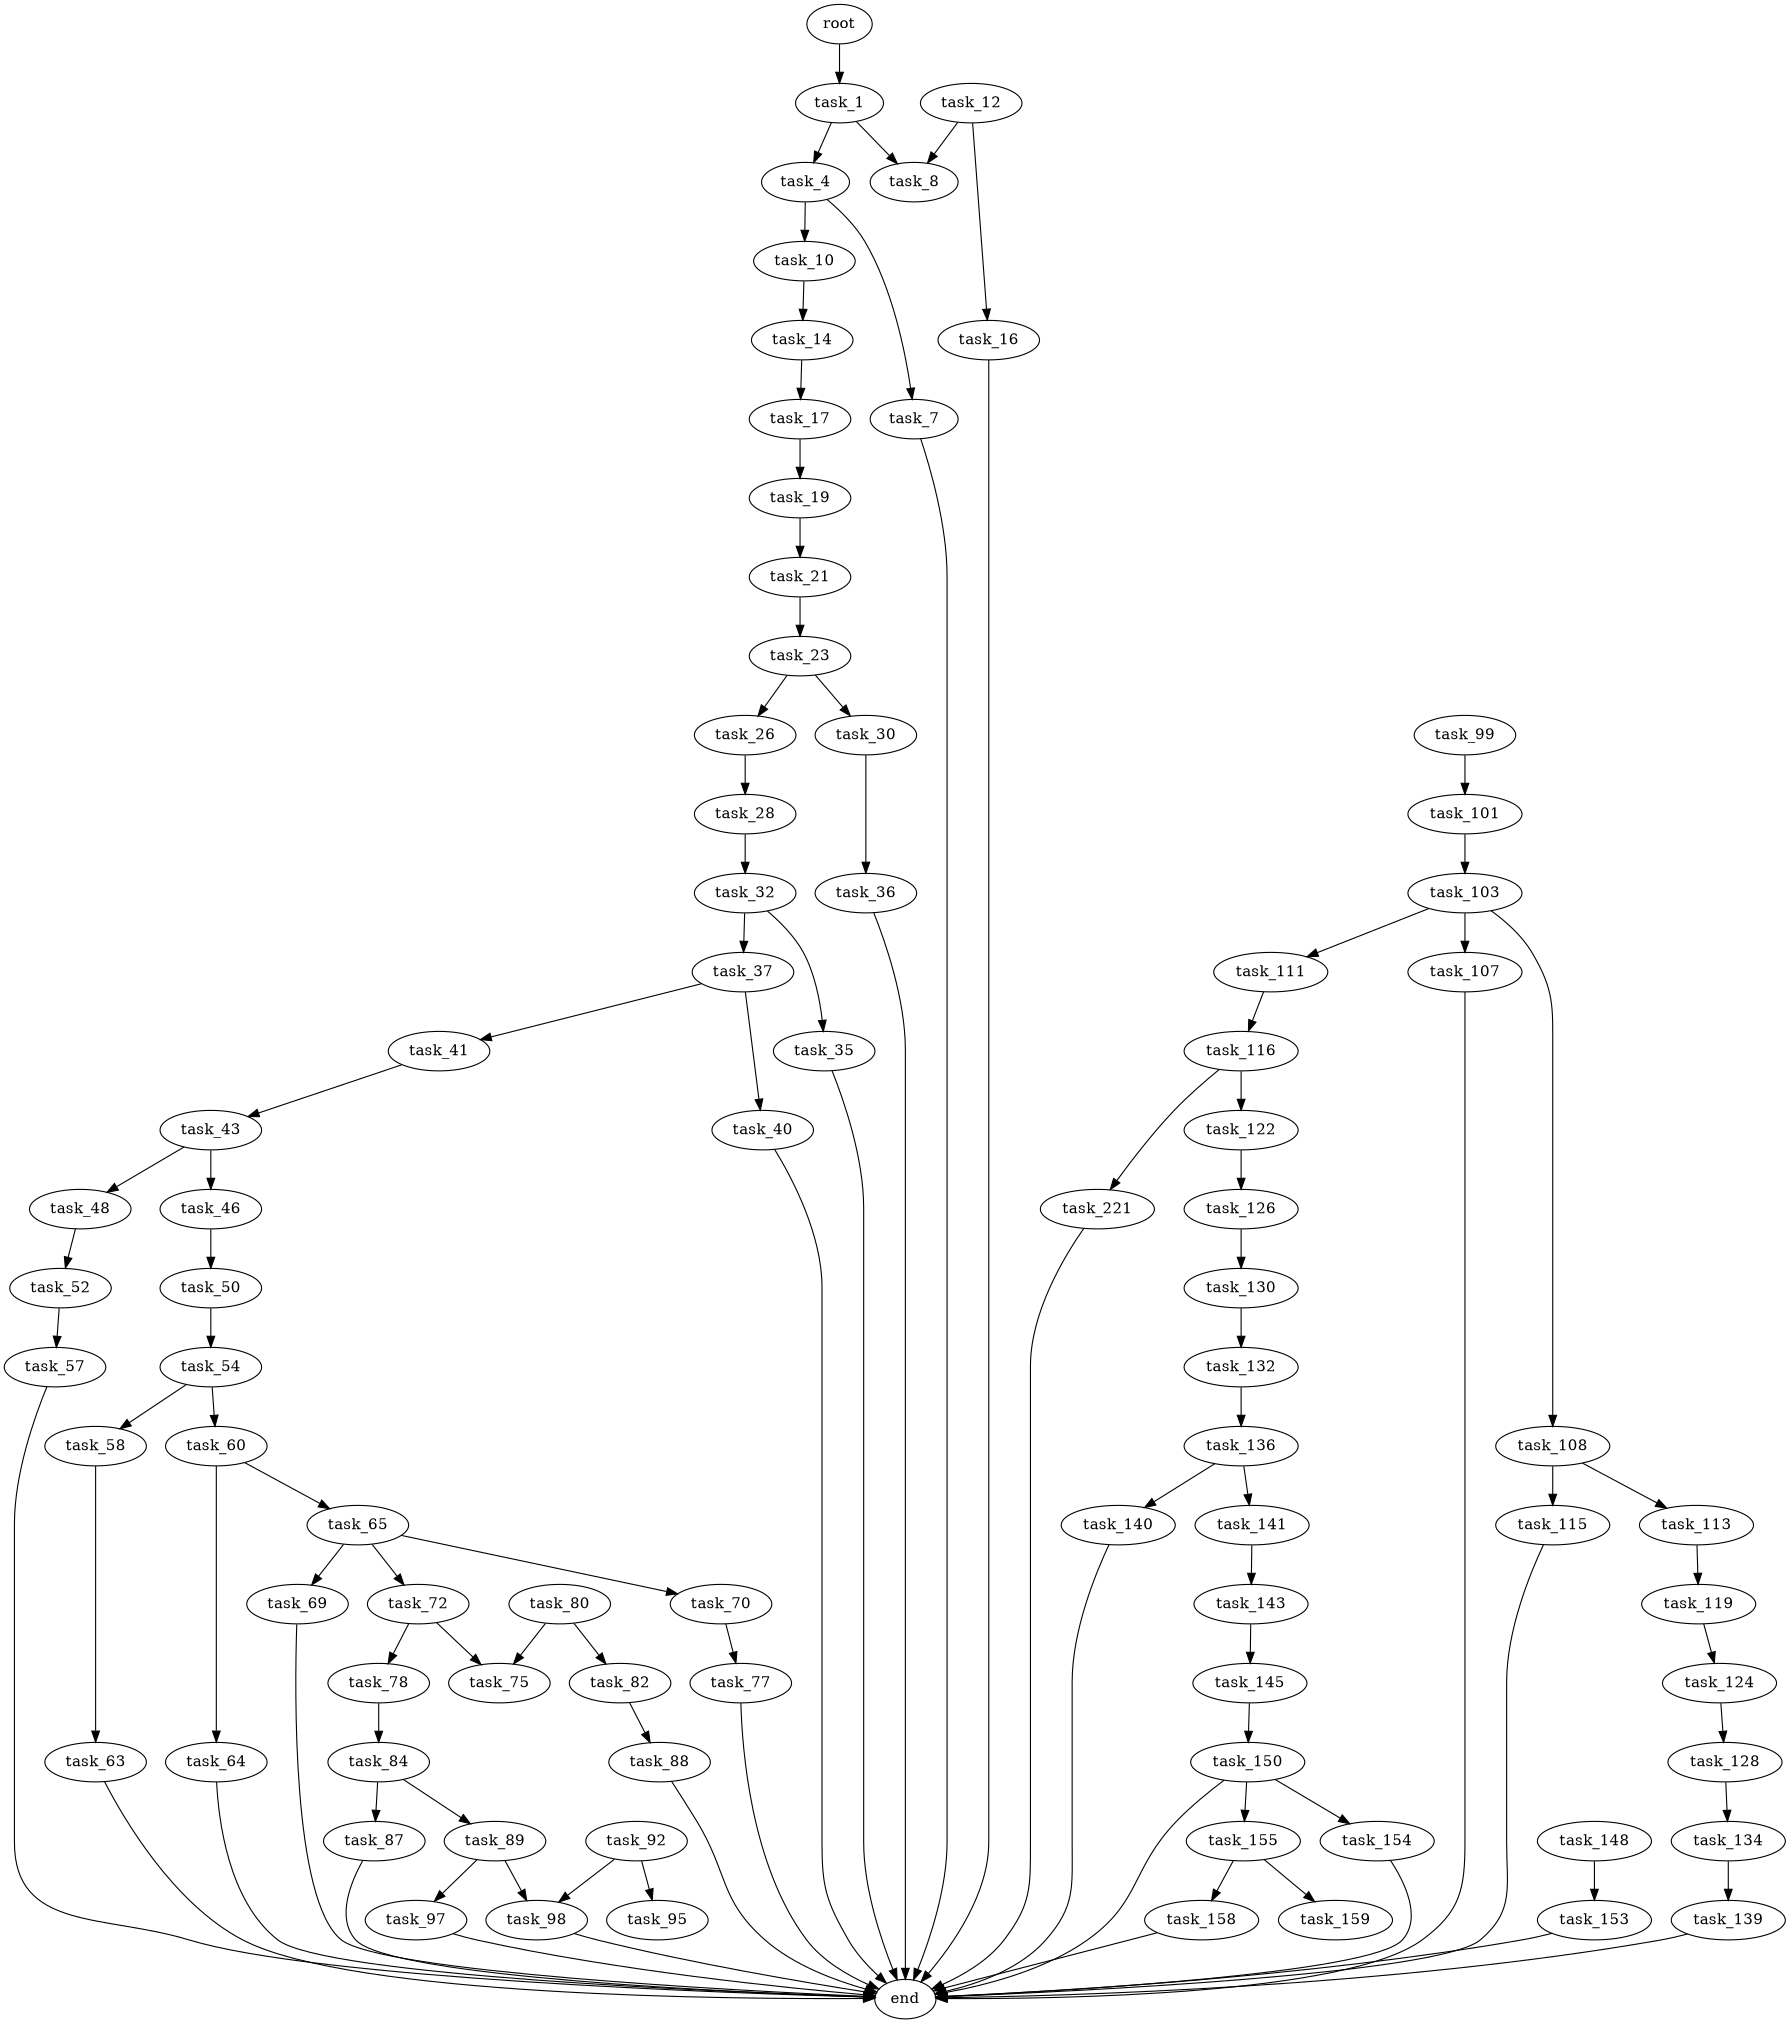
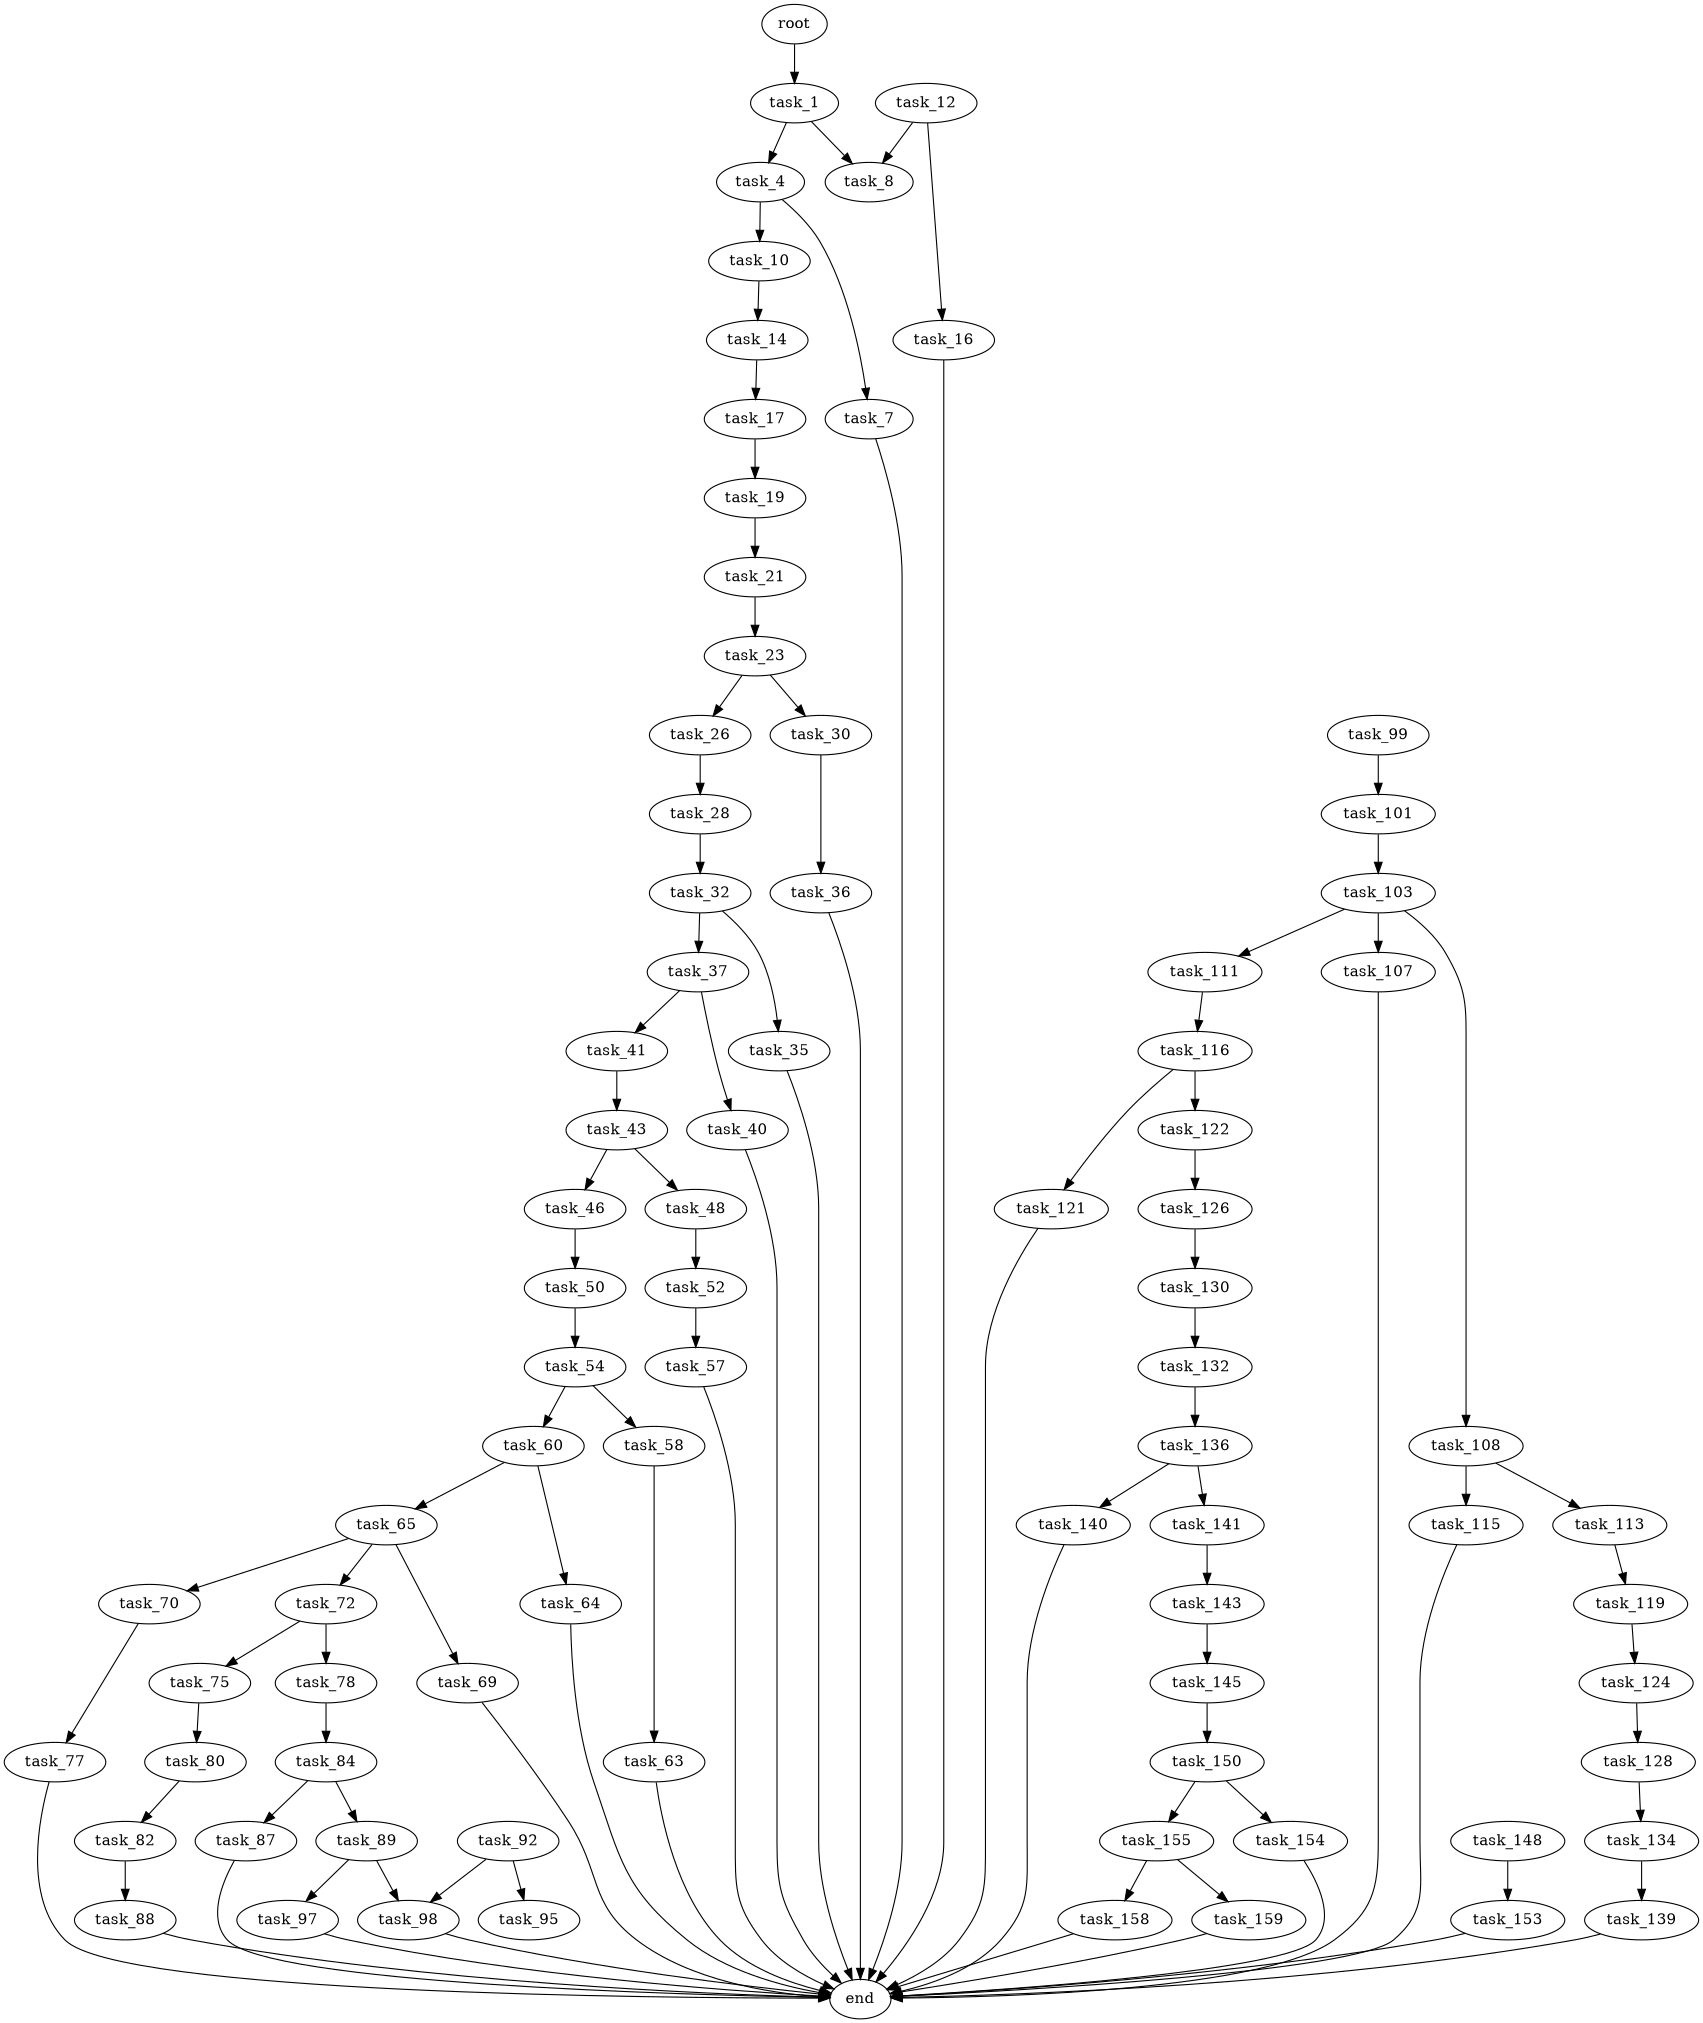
(1097, 1209) -> (1051, 1209)
(533, 1639) -> (198, 1717)
(1110, 1920) -> (1055, 1966)
